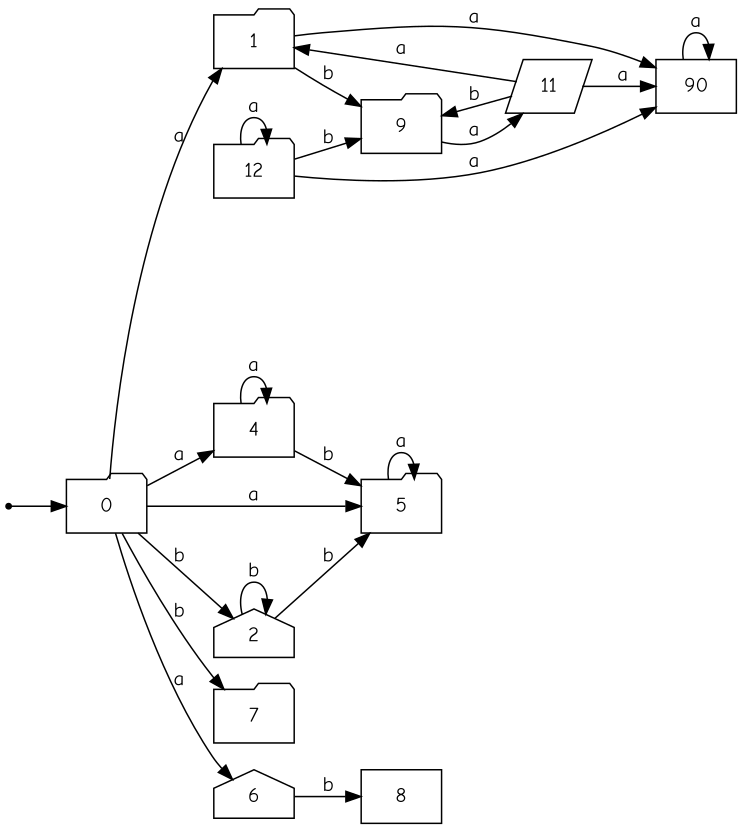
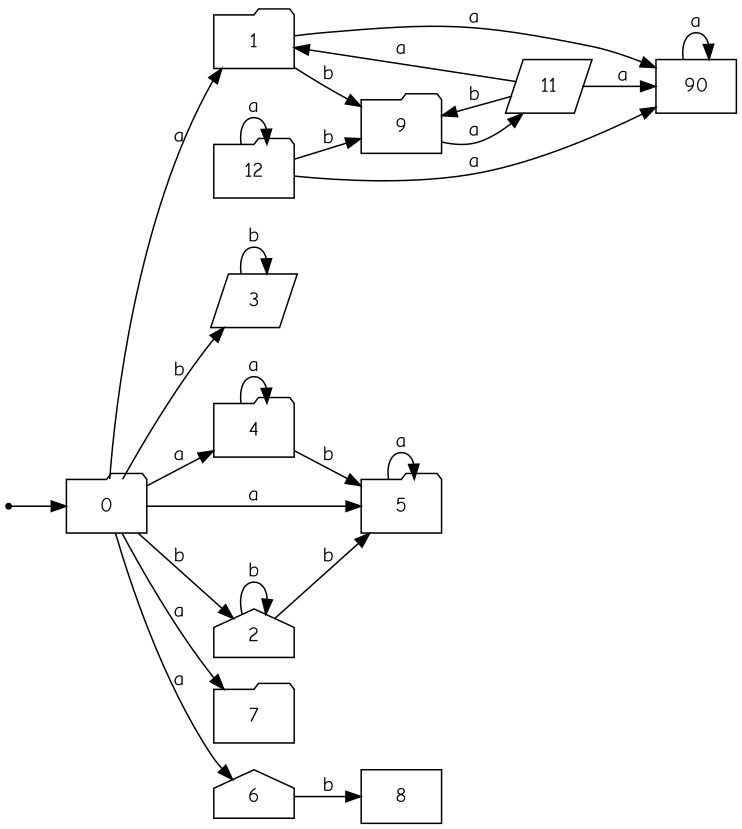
none -> (254, 301)
(180, 611) -> (180, 611)
